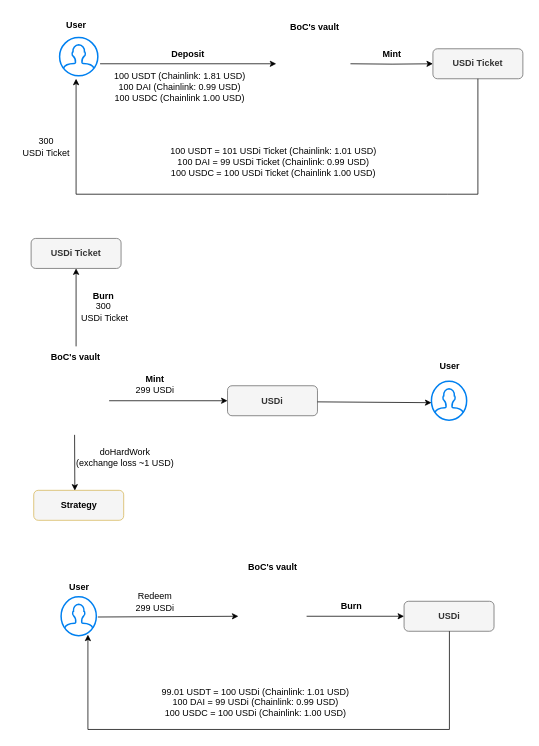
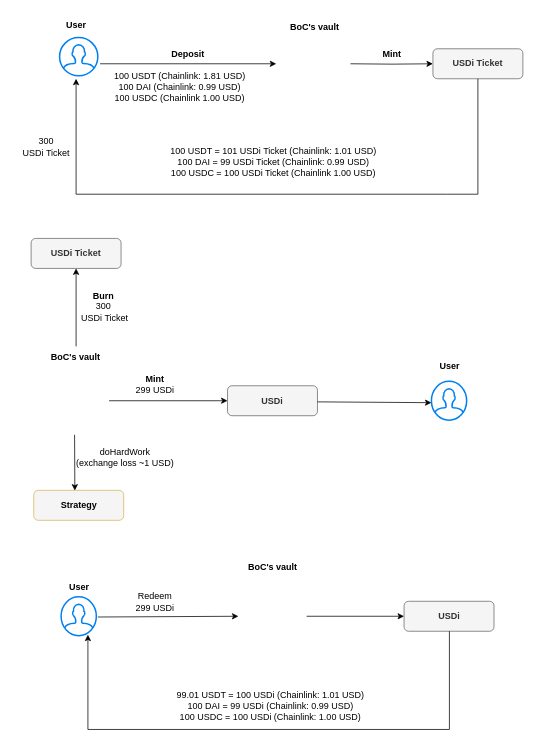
(351, 606) -> none
(255, 702) -> (270, 706)
